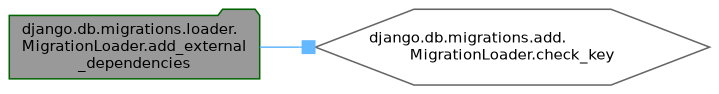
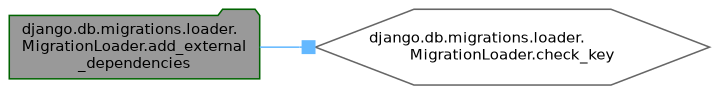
(512, 47) -> (512, 47)
